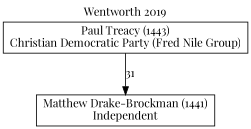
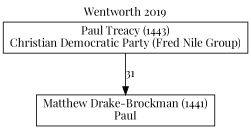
(126, 110) -> (126, 110)
